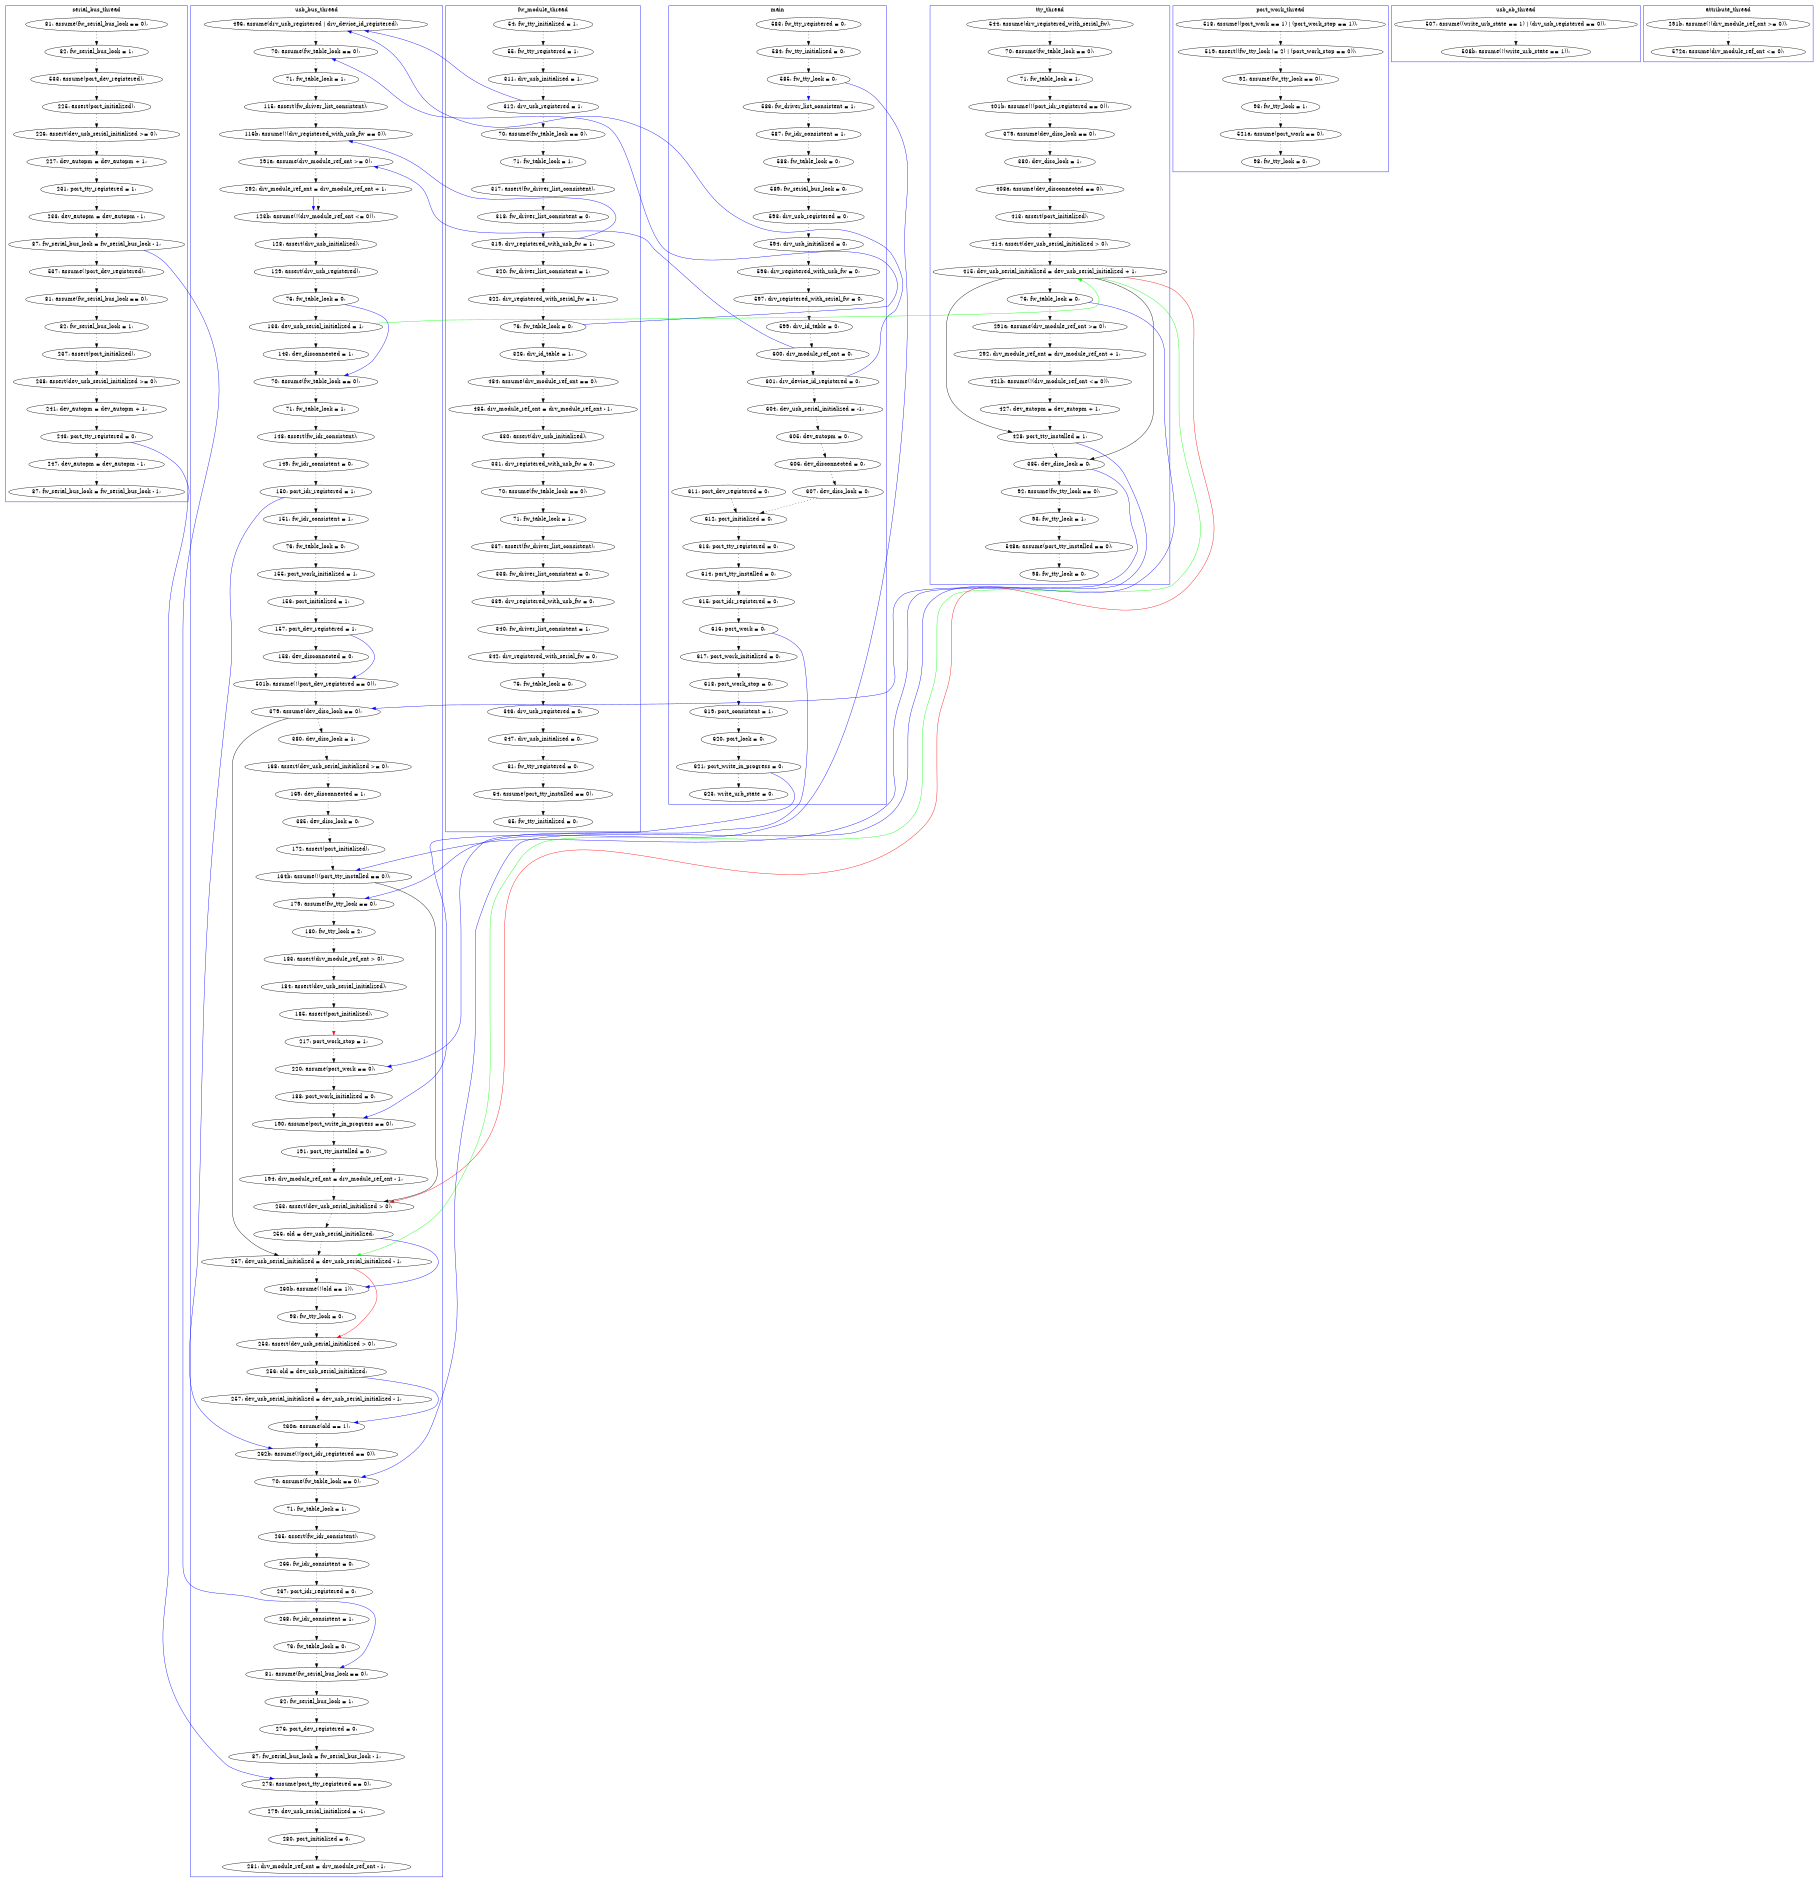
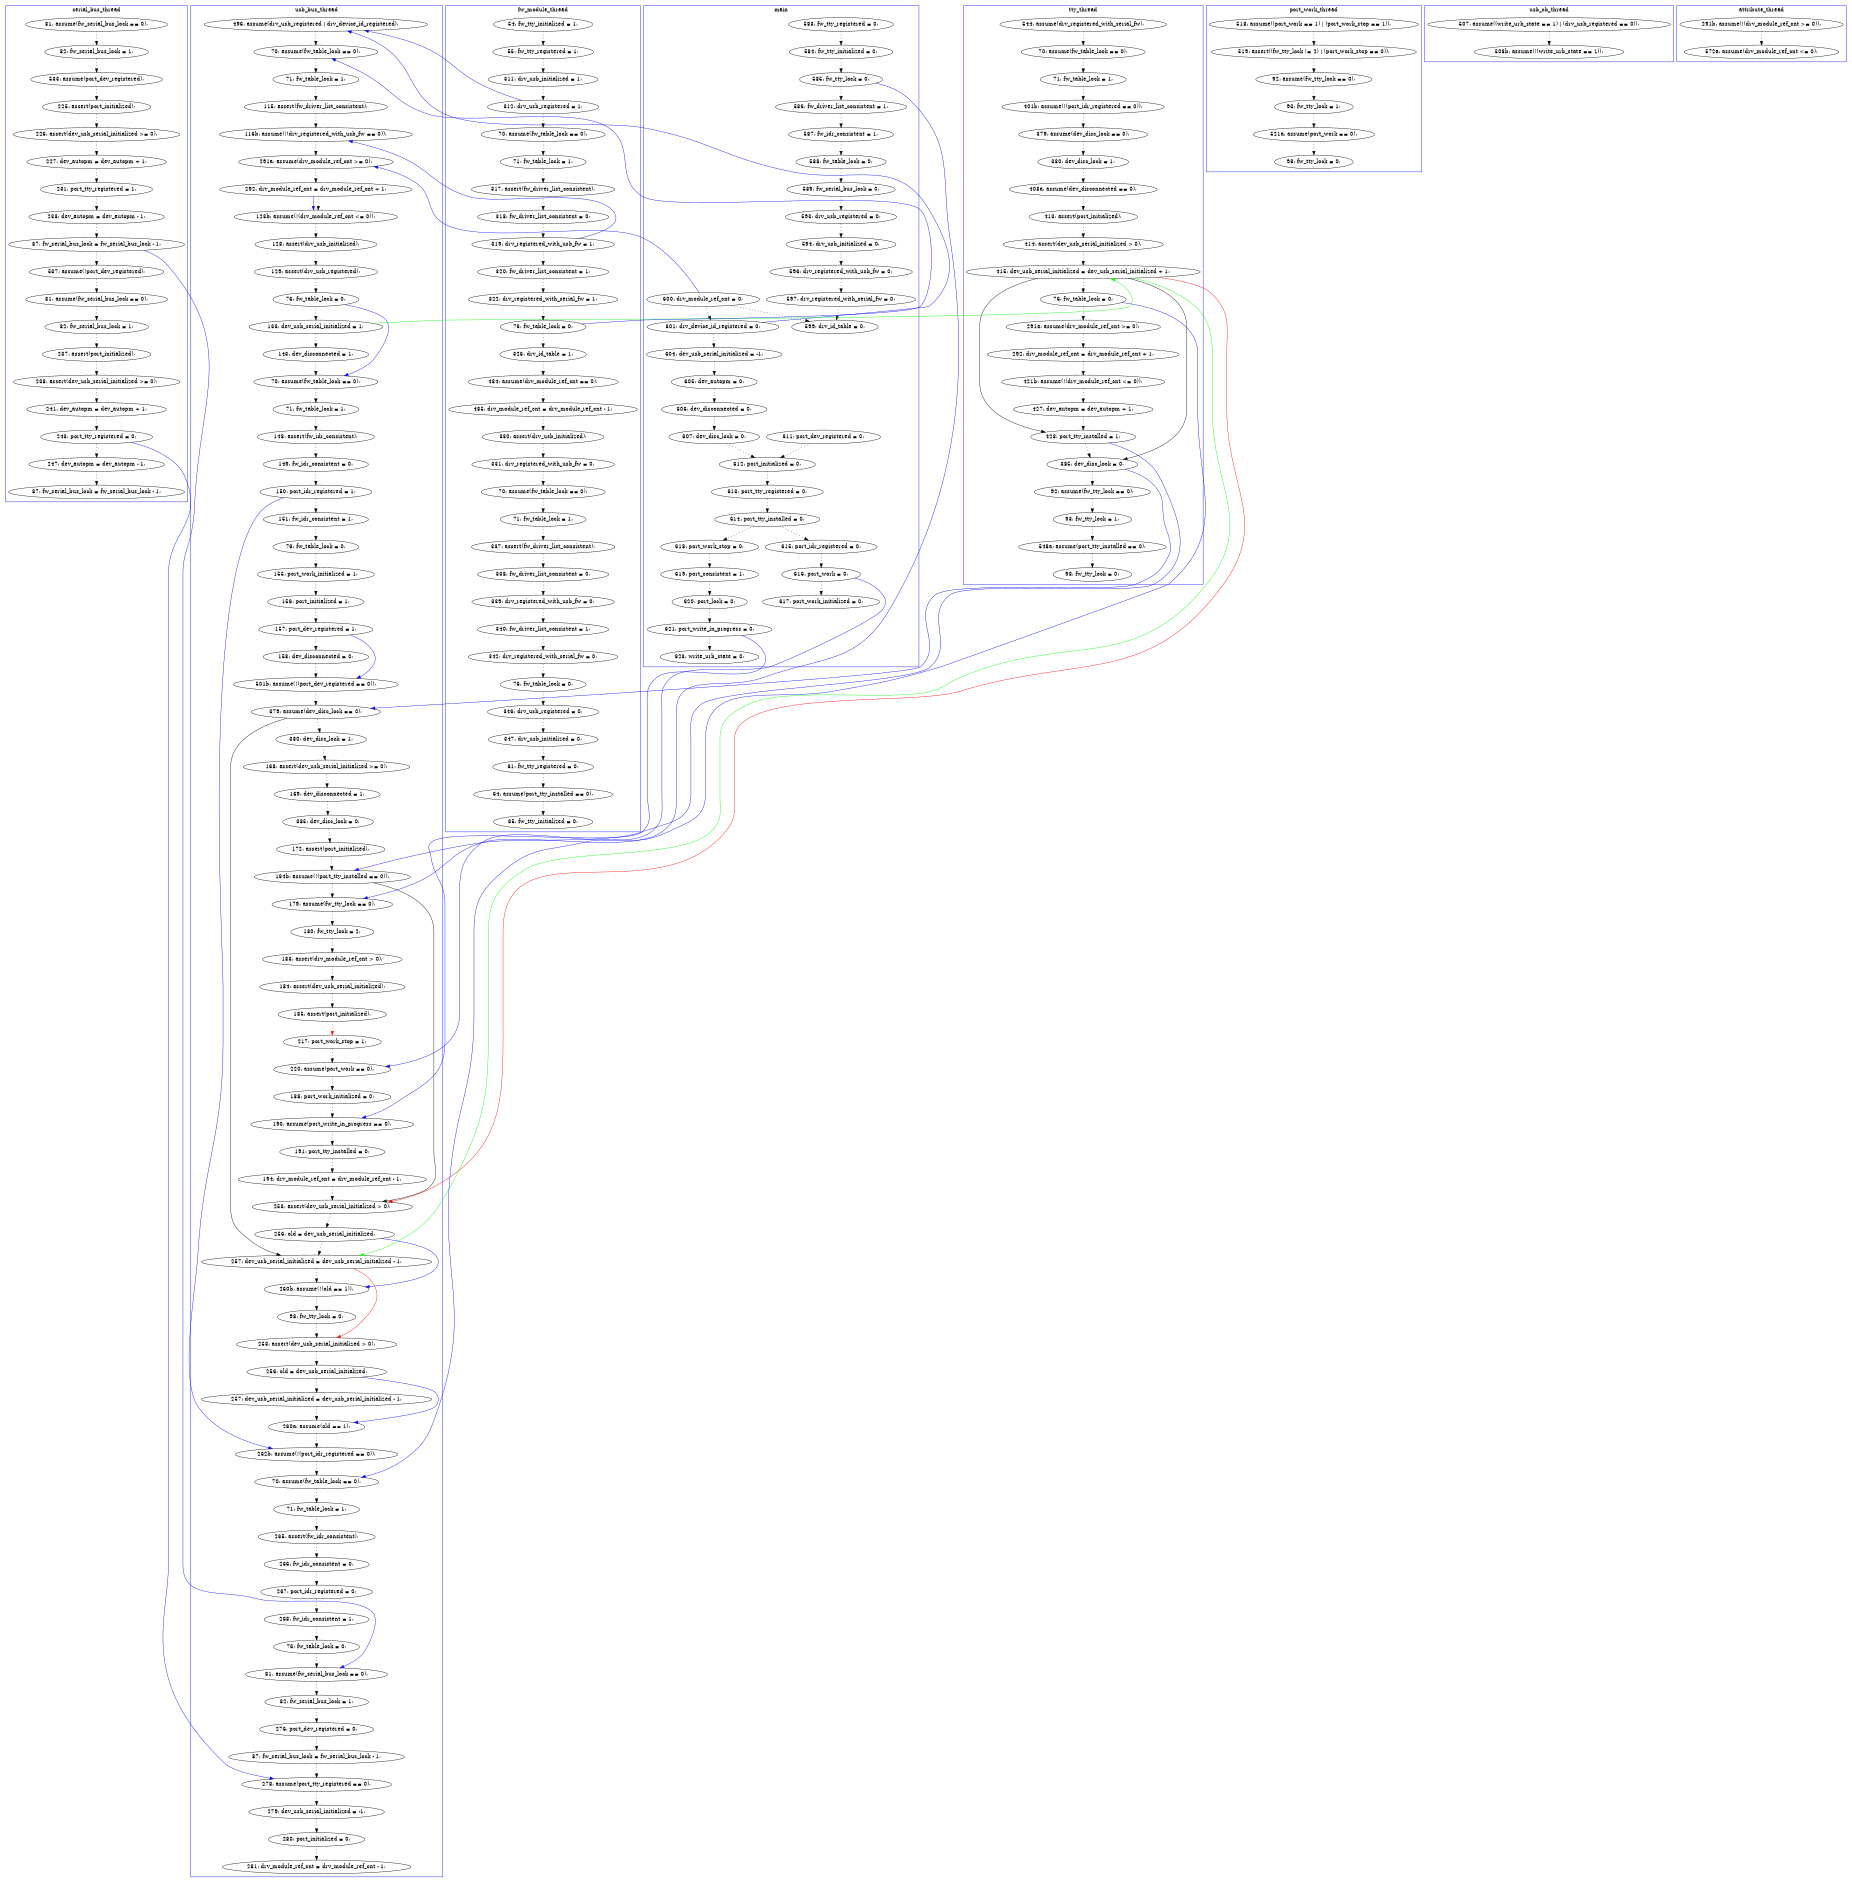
(809, 91) -> (841, 91)
(811, 339) -> (768, 313)
(739, 669) -> (740, 532)
